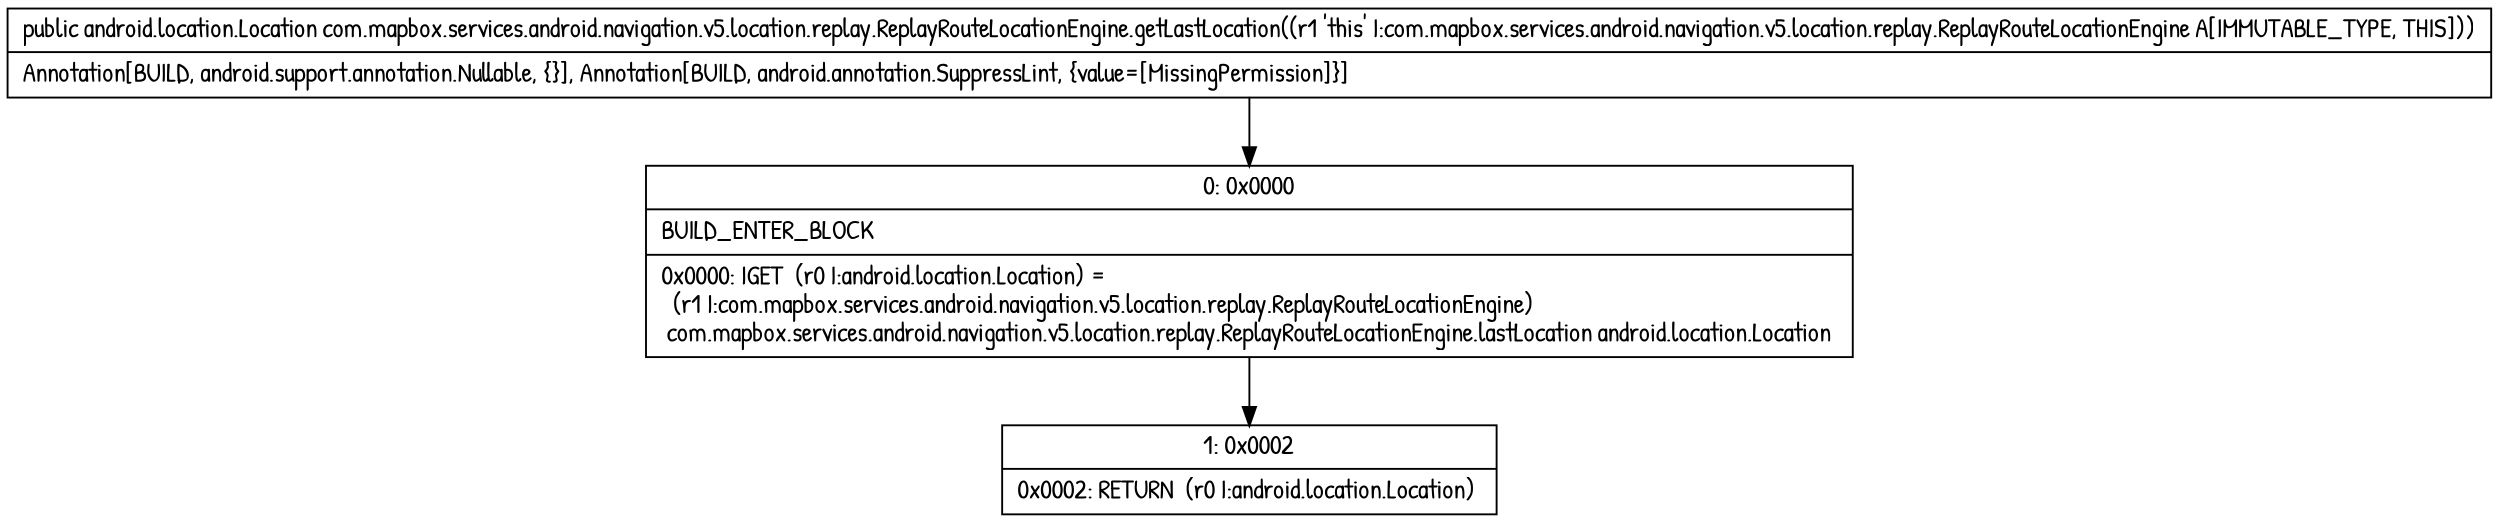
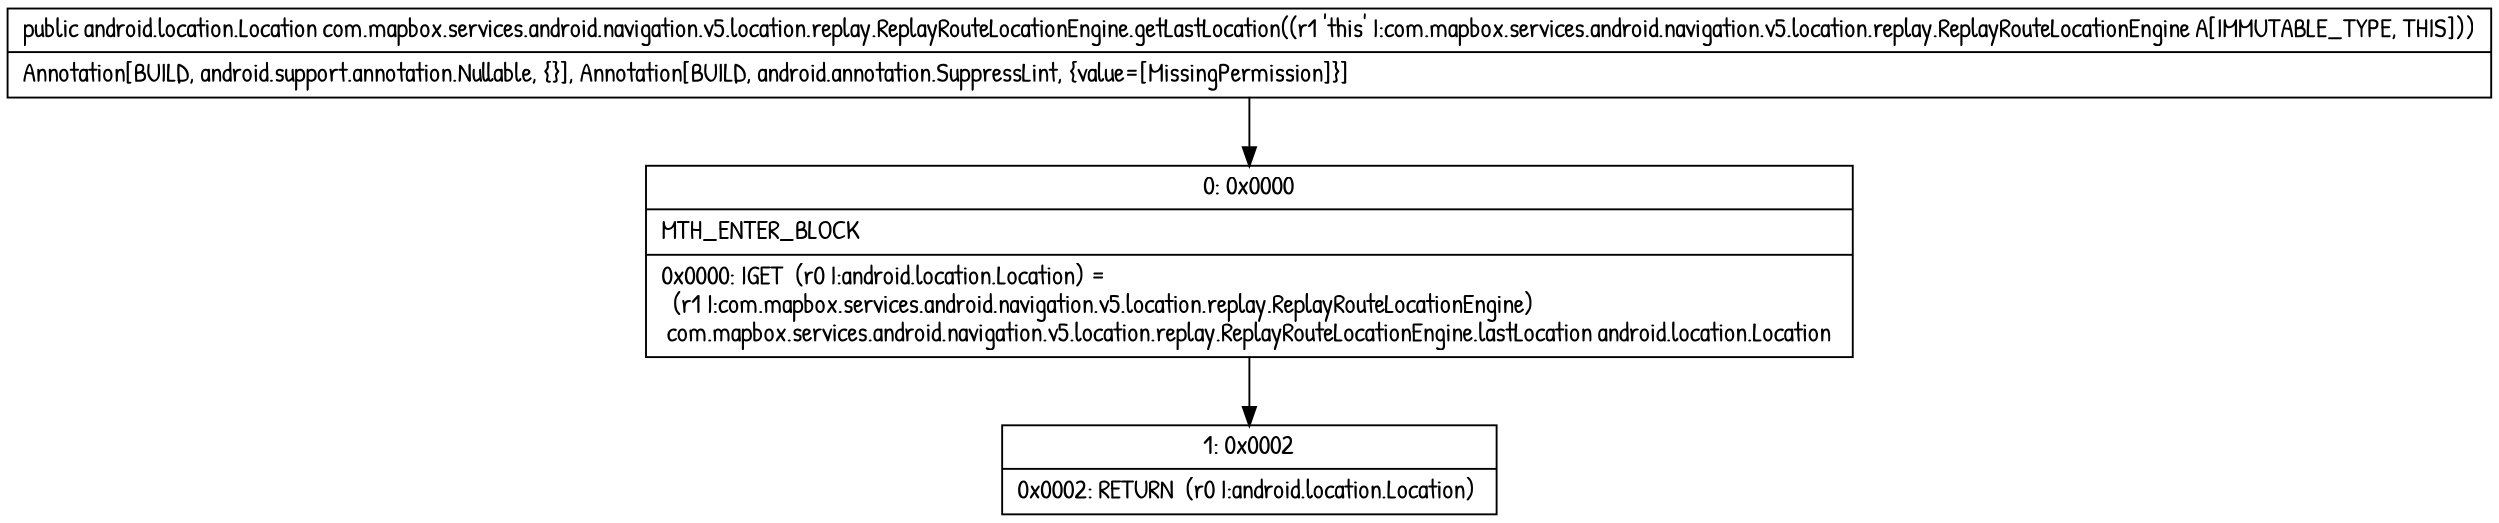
(768, 231) -> (762, 231)
